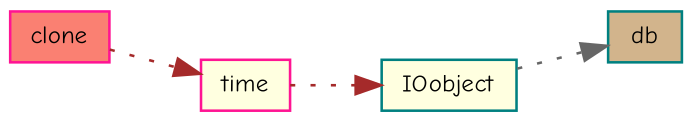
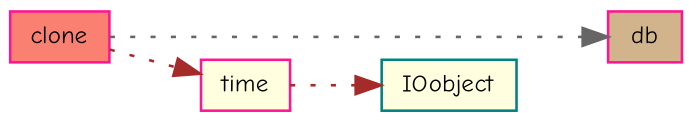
(645, 37) -> (645, 37)
(550, 60) -> (346, 37)
